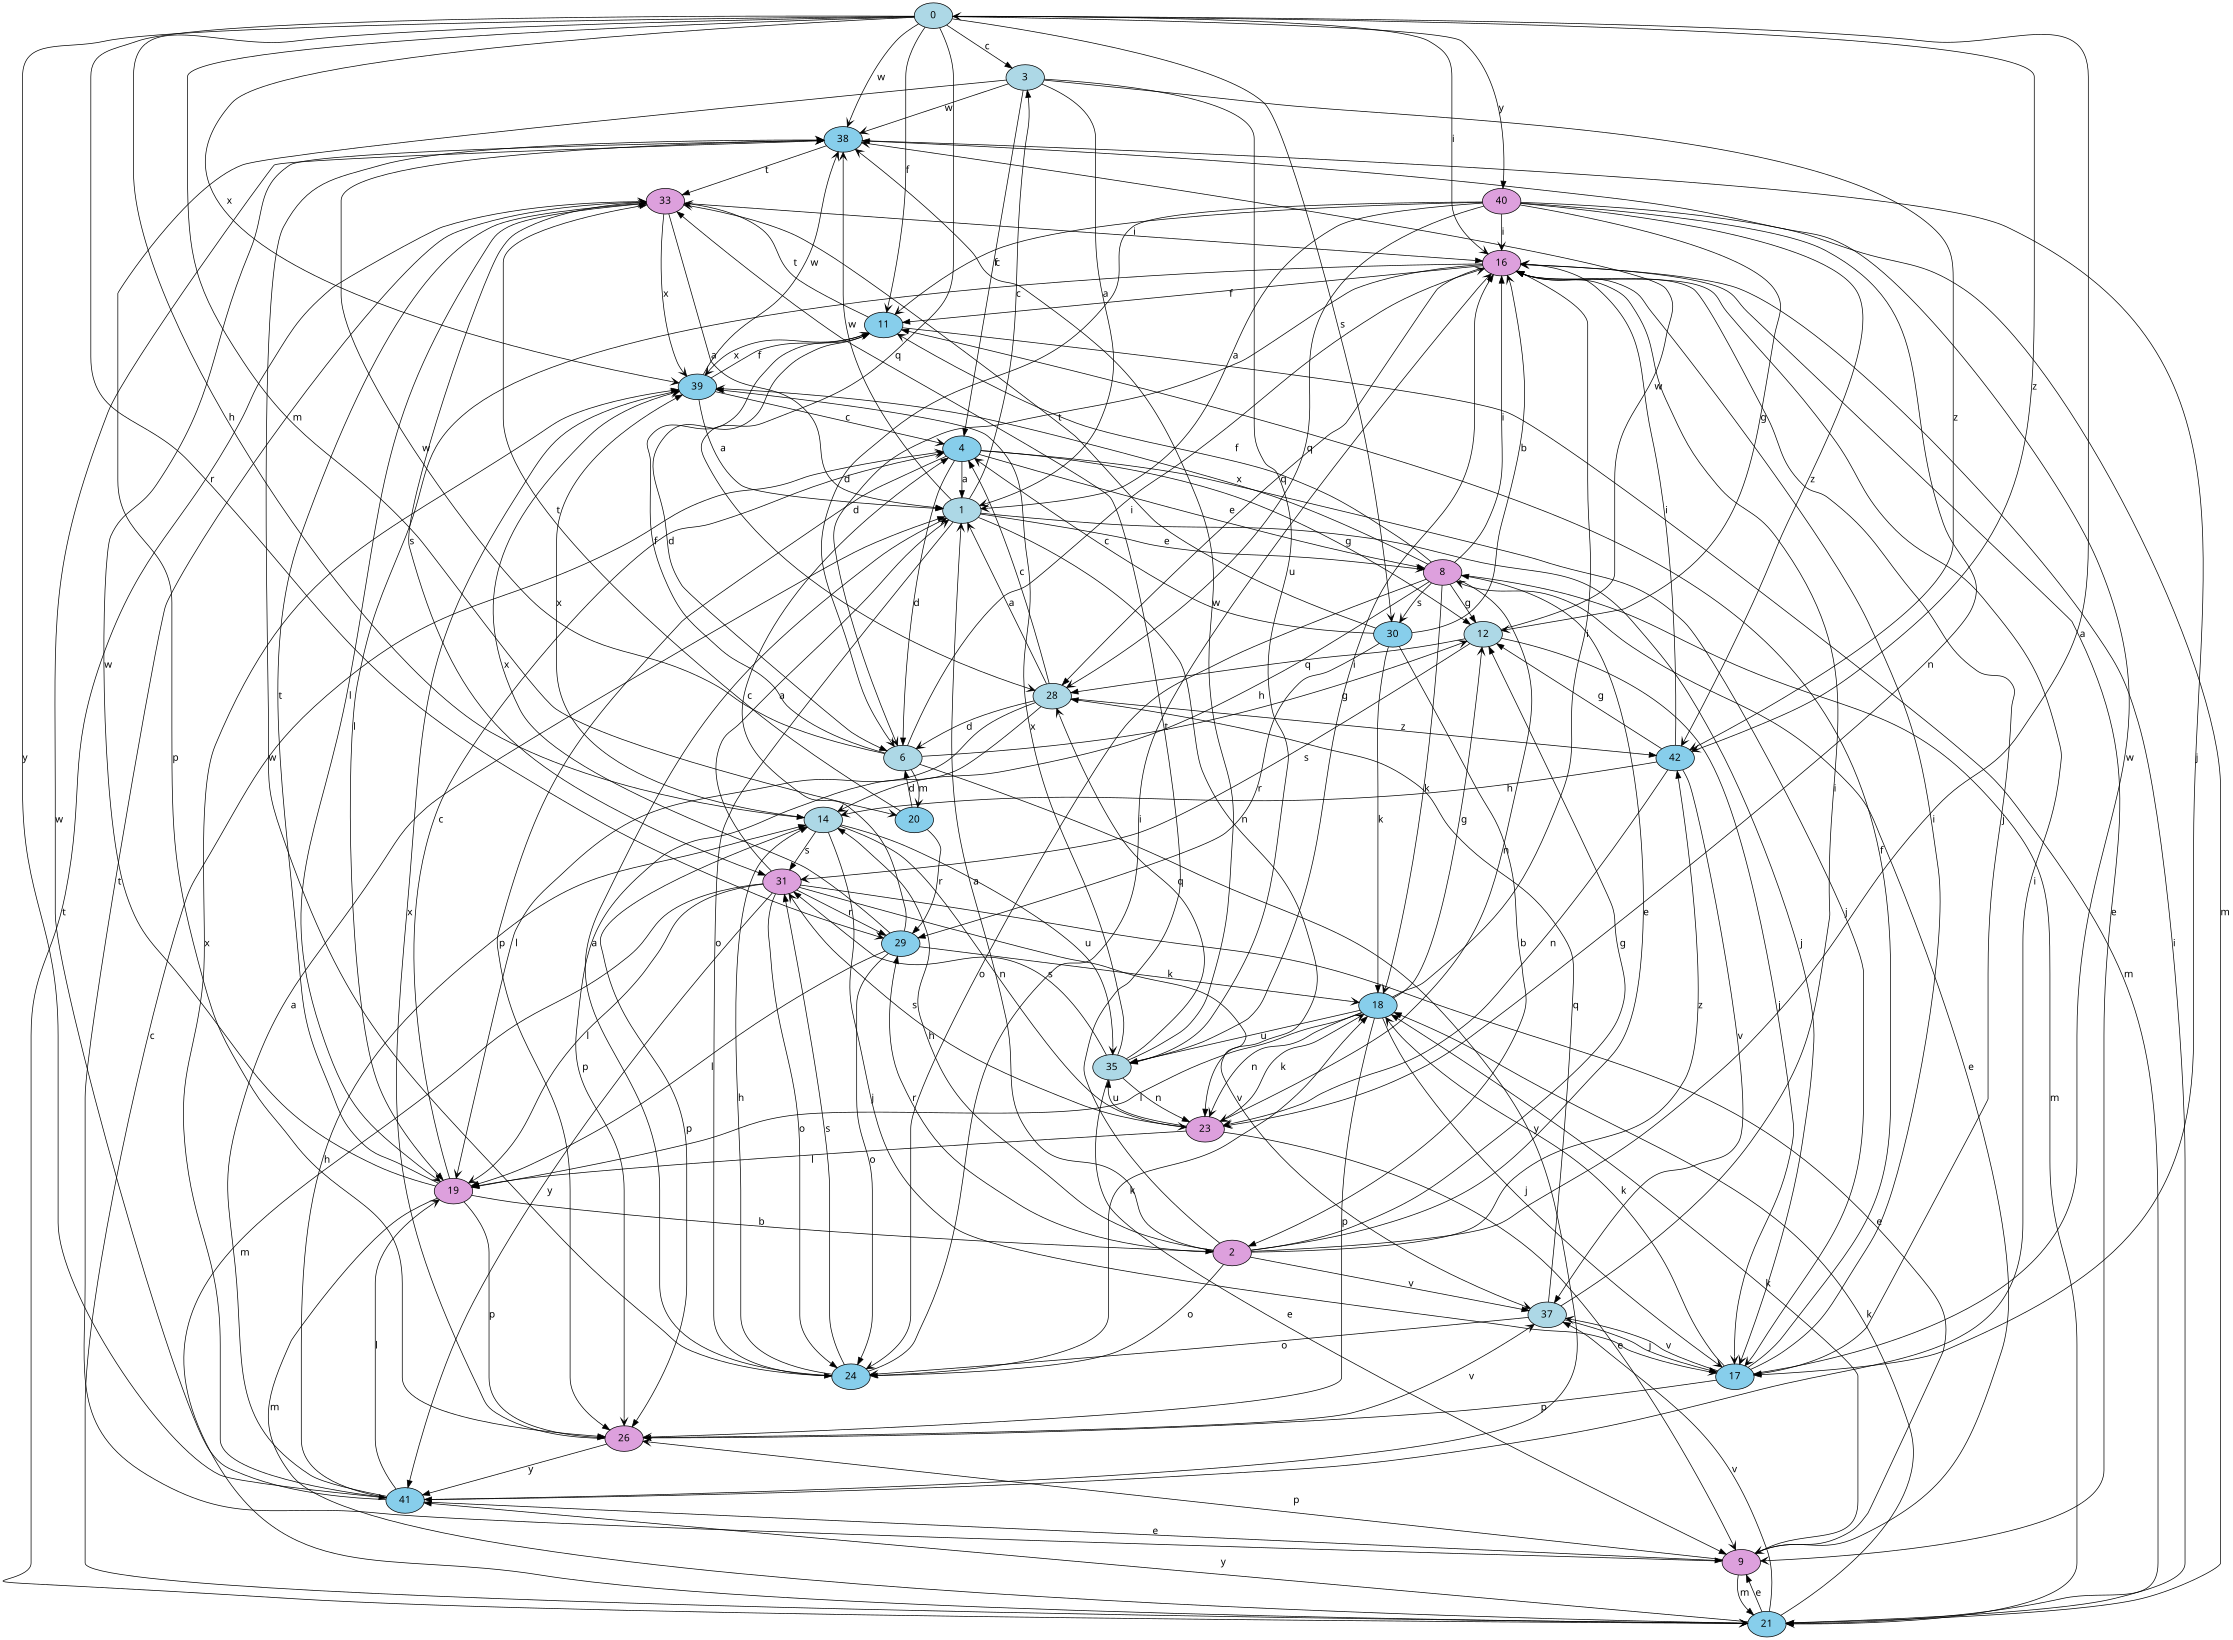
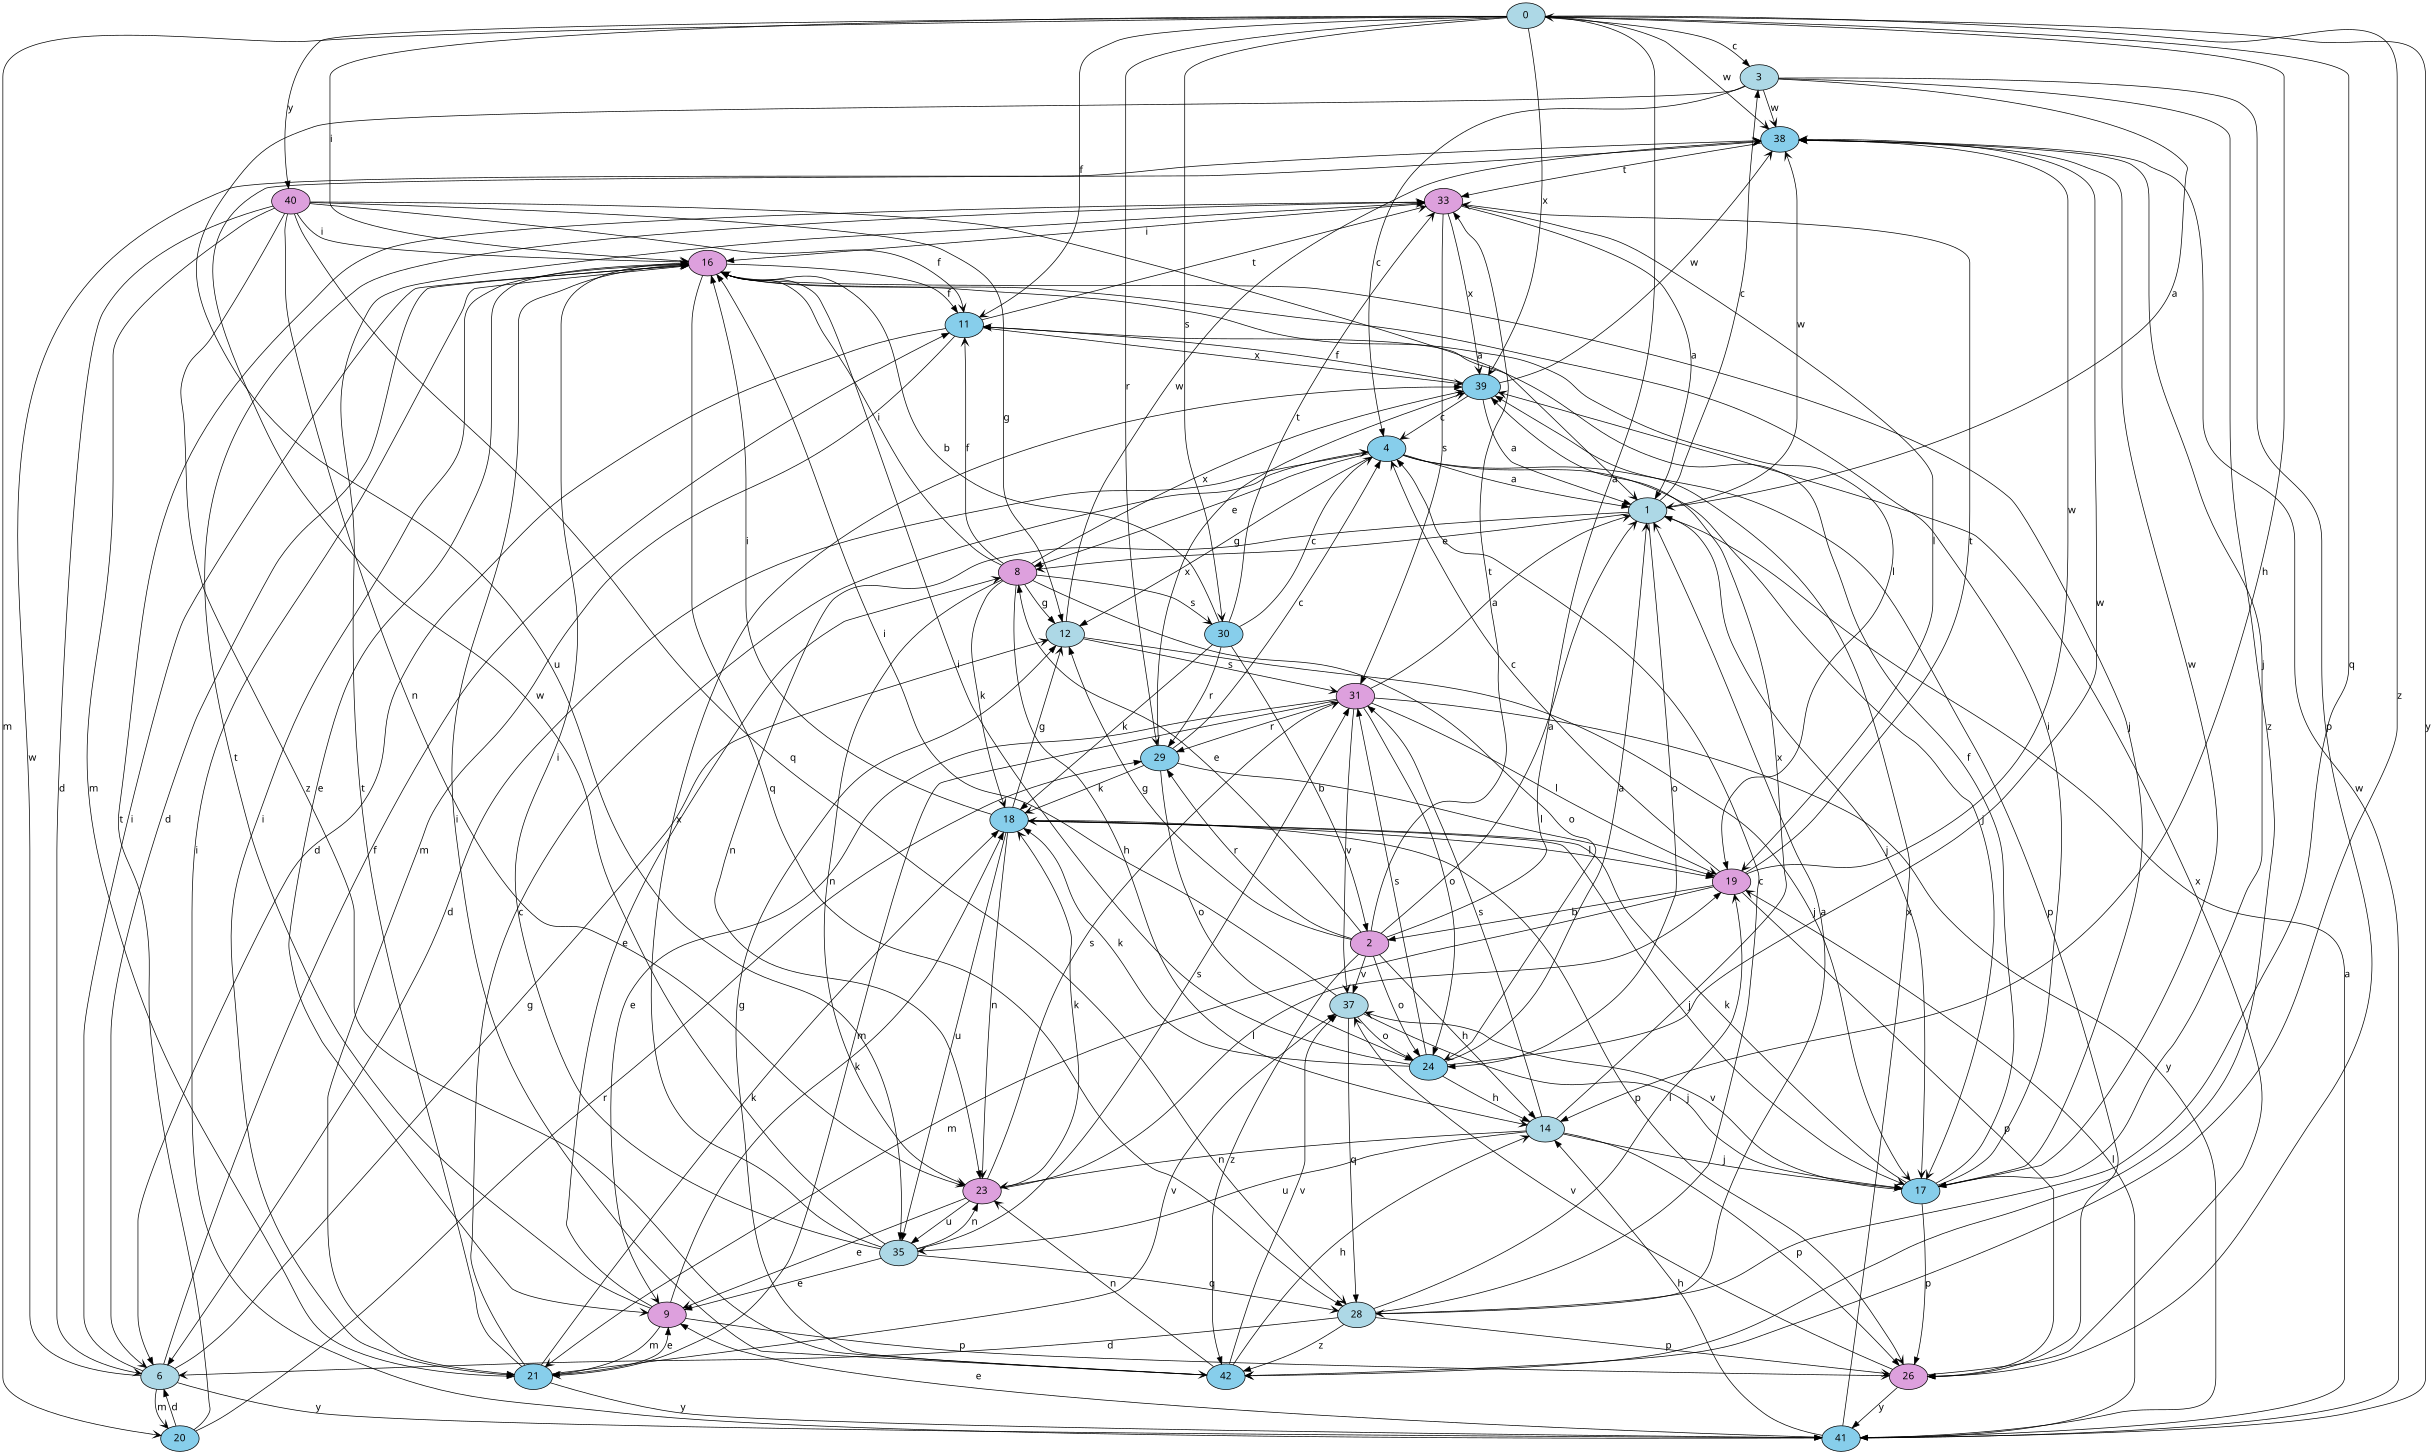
(1764, 398) -> (831, 230)
(1281, 663) -> none
(2050, 1034) -> none
